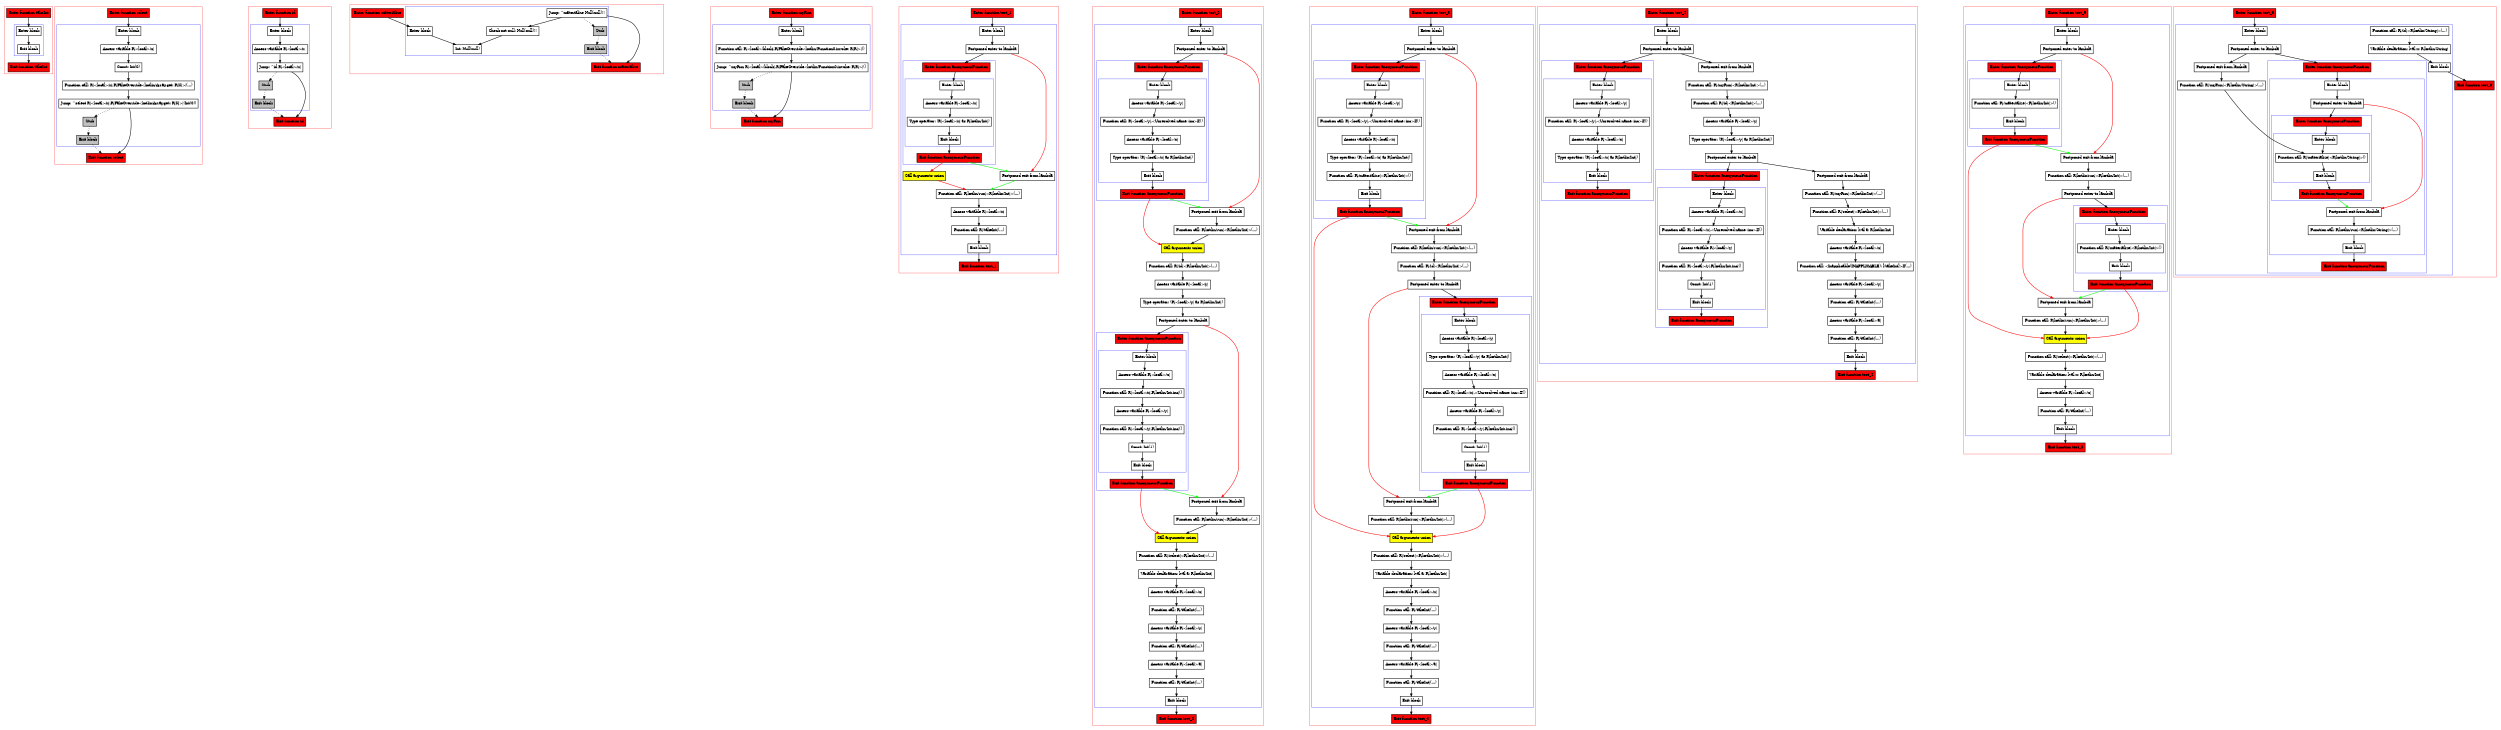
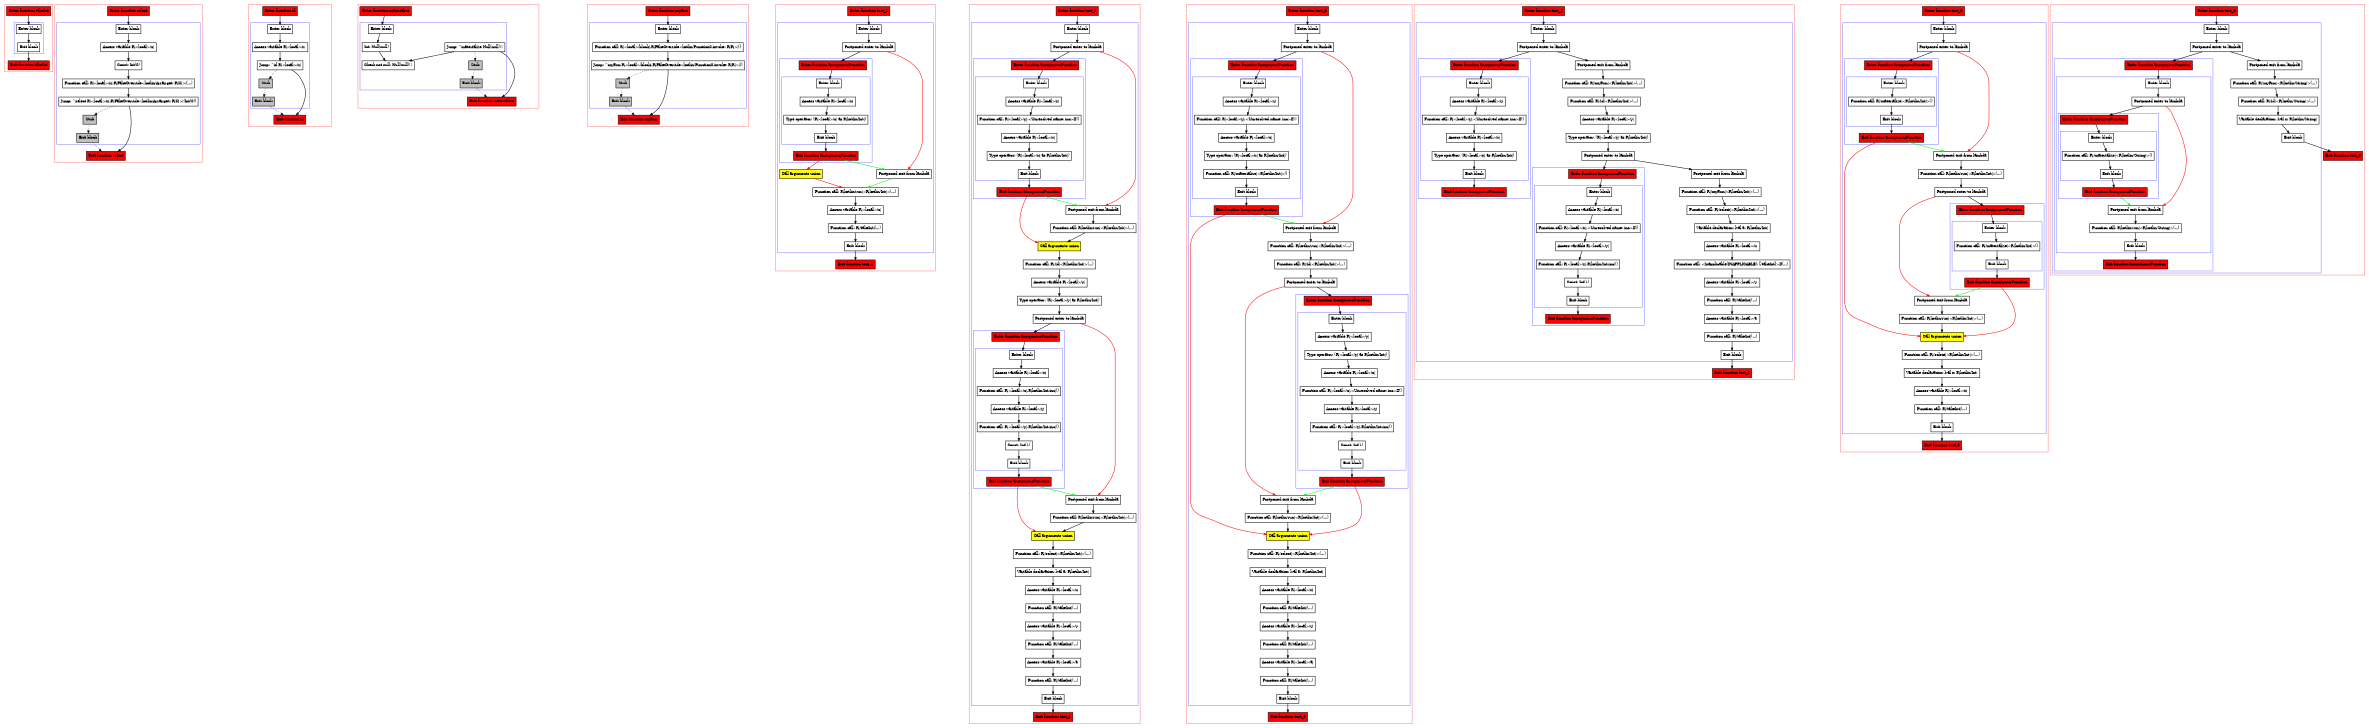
(2410, 39) -> (2278, 109)
(491, 40) -> (382, 55)
(2258, 128) -> (2276, 91)
